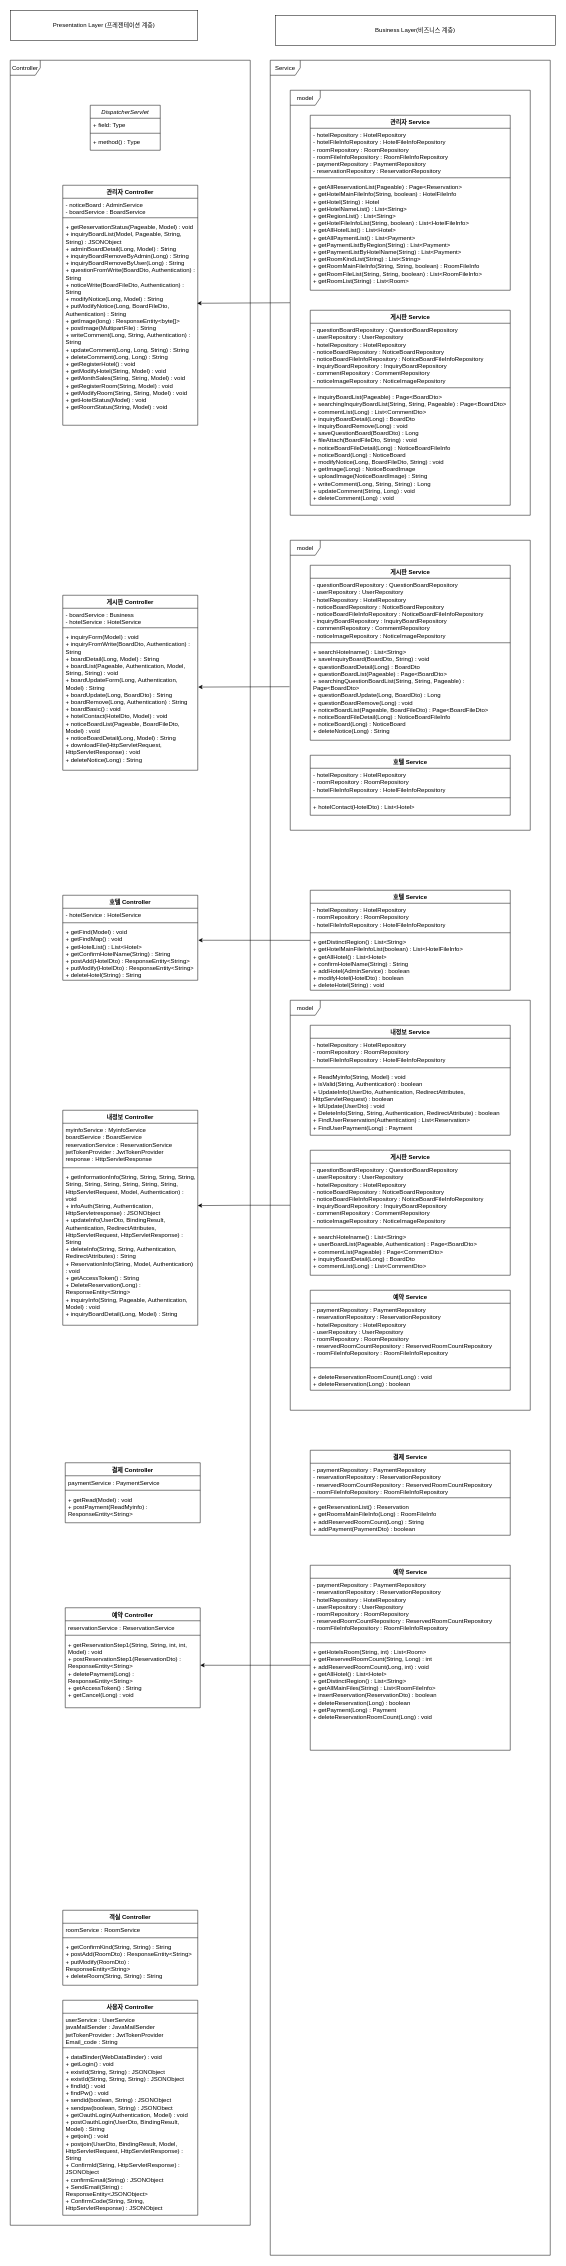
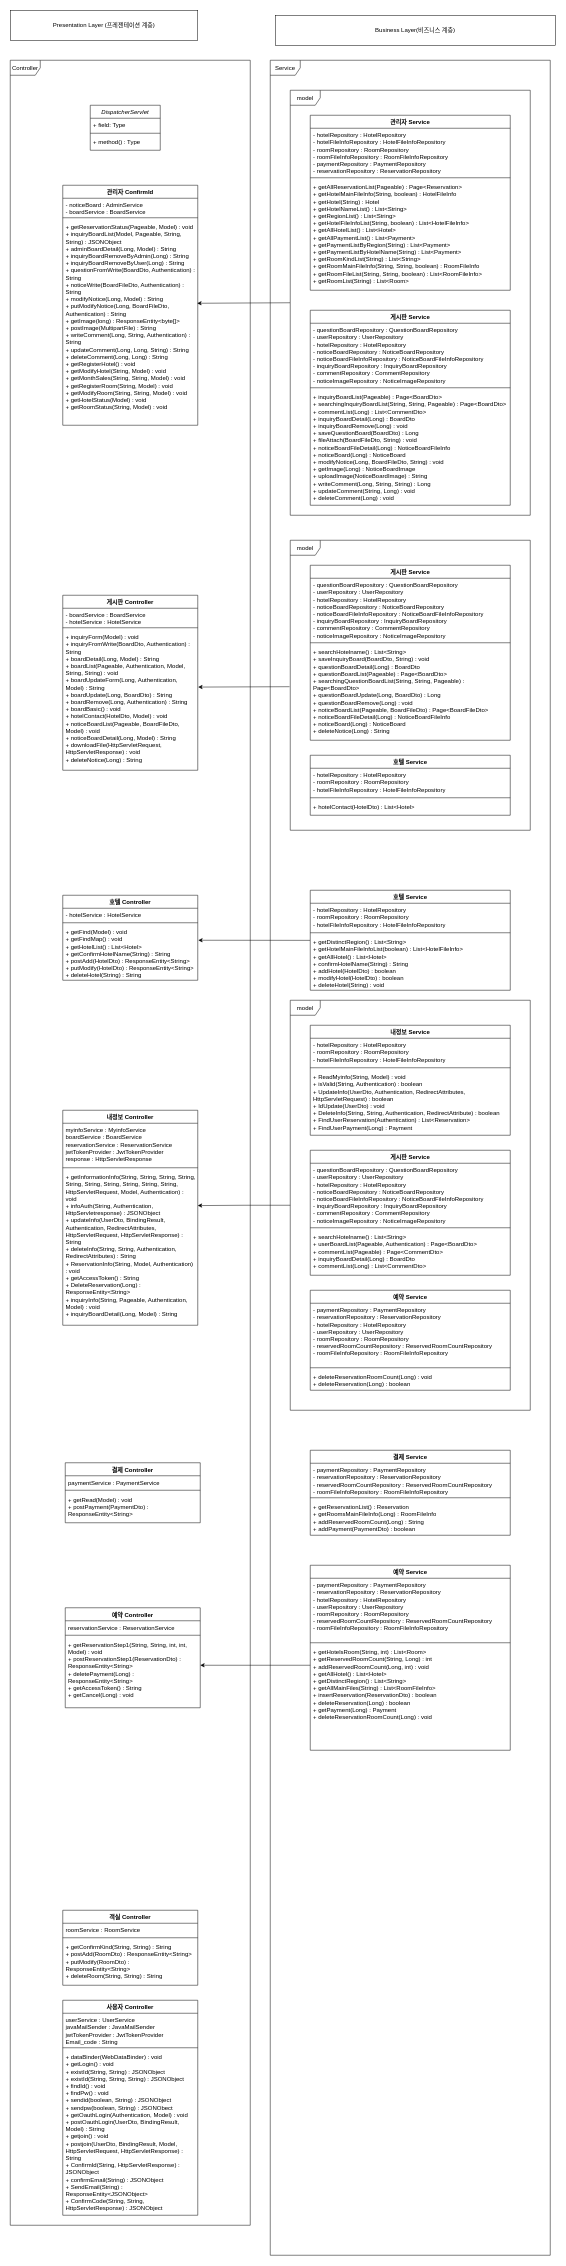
(130, 192) -> (130, 192)
(108, 619) -> (110, 619)
(399, 964) -> (399, 964)
(133, 1507) -> (133, 1507)
